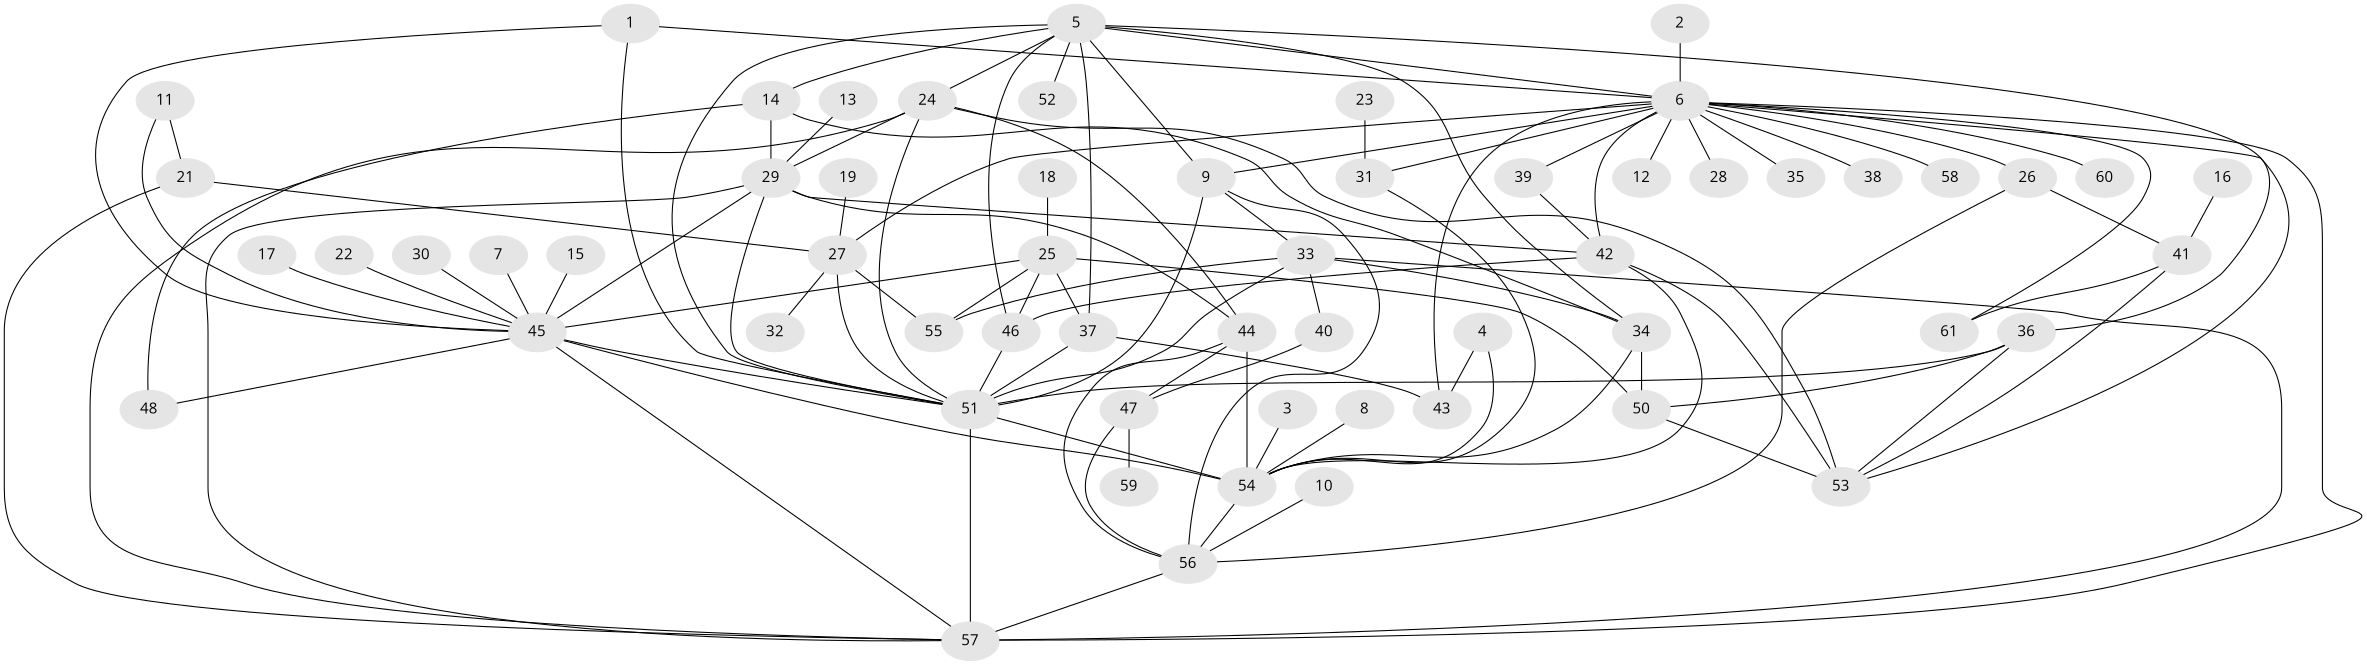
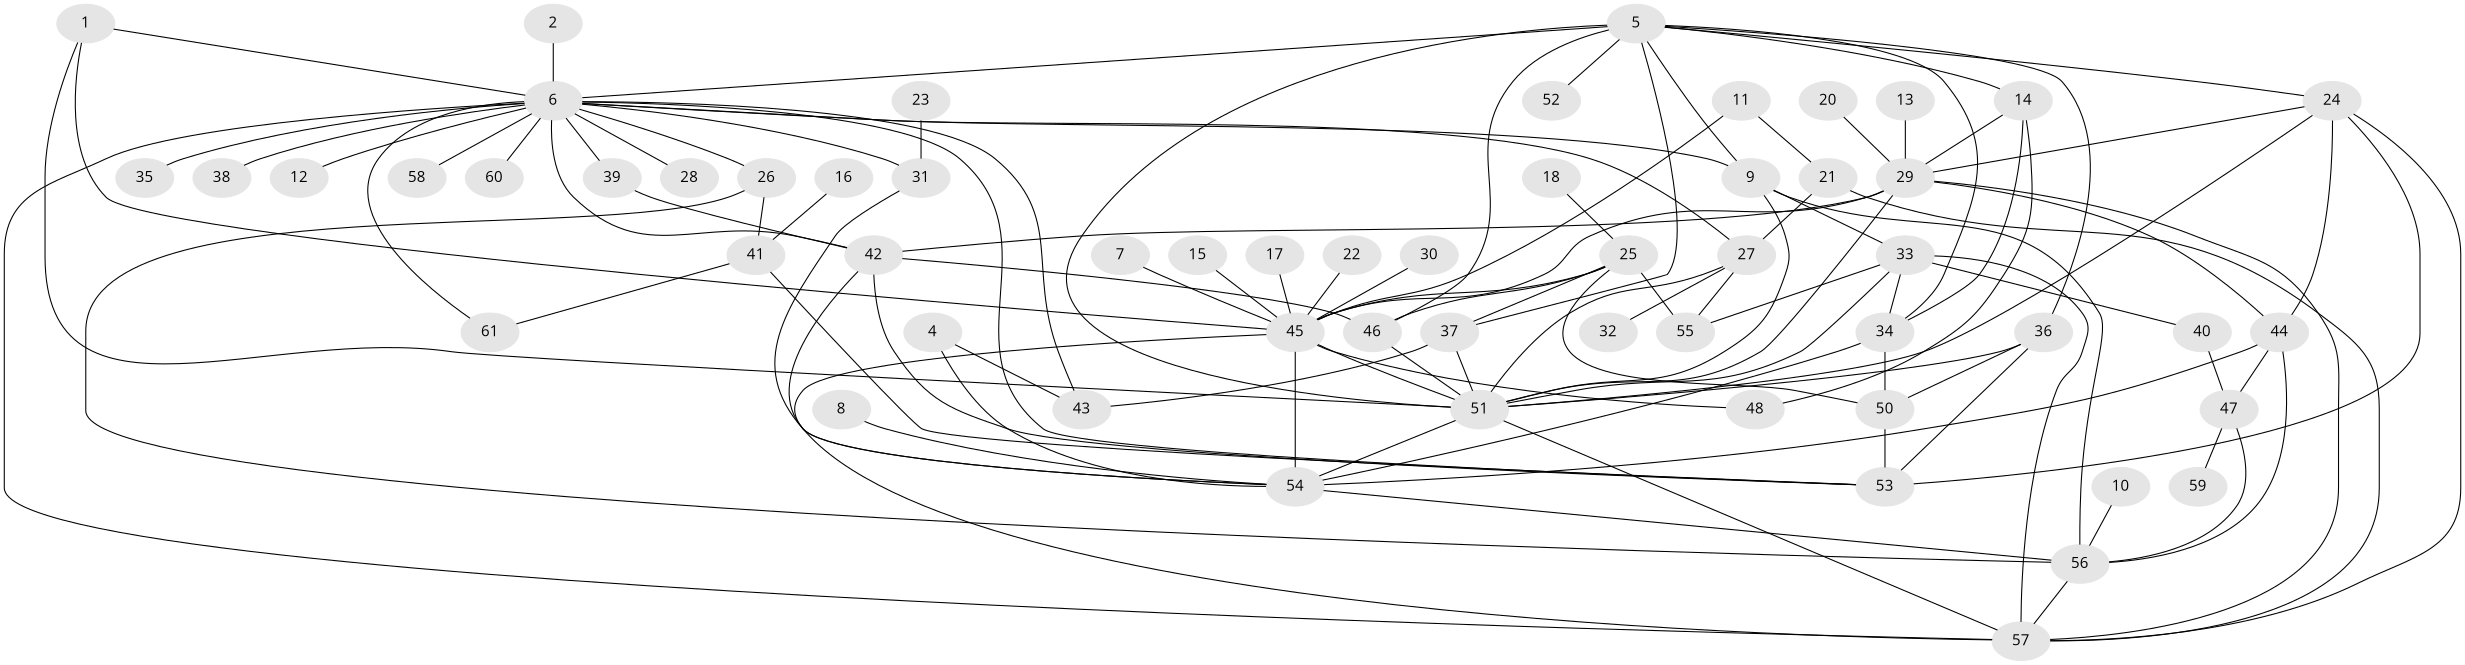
none -> (1828, 101)
(848, 178) -> none
(1288, 410) -> none
